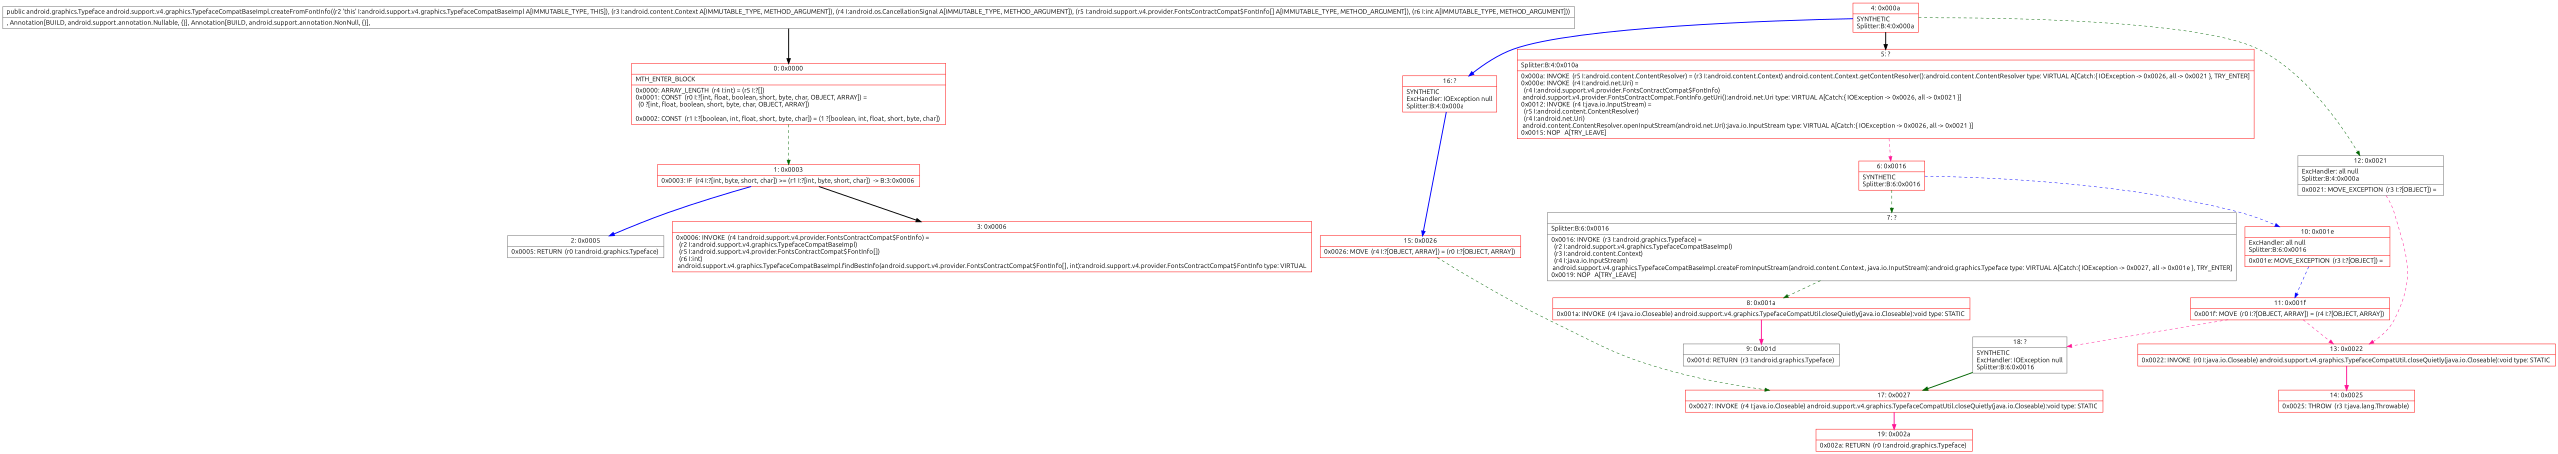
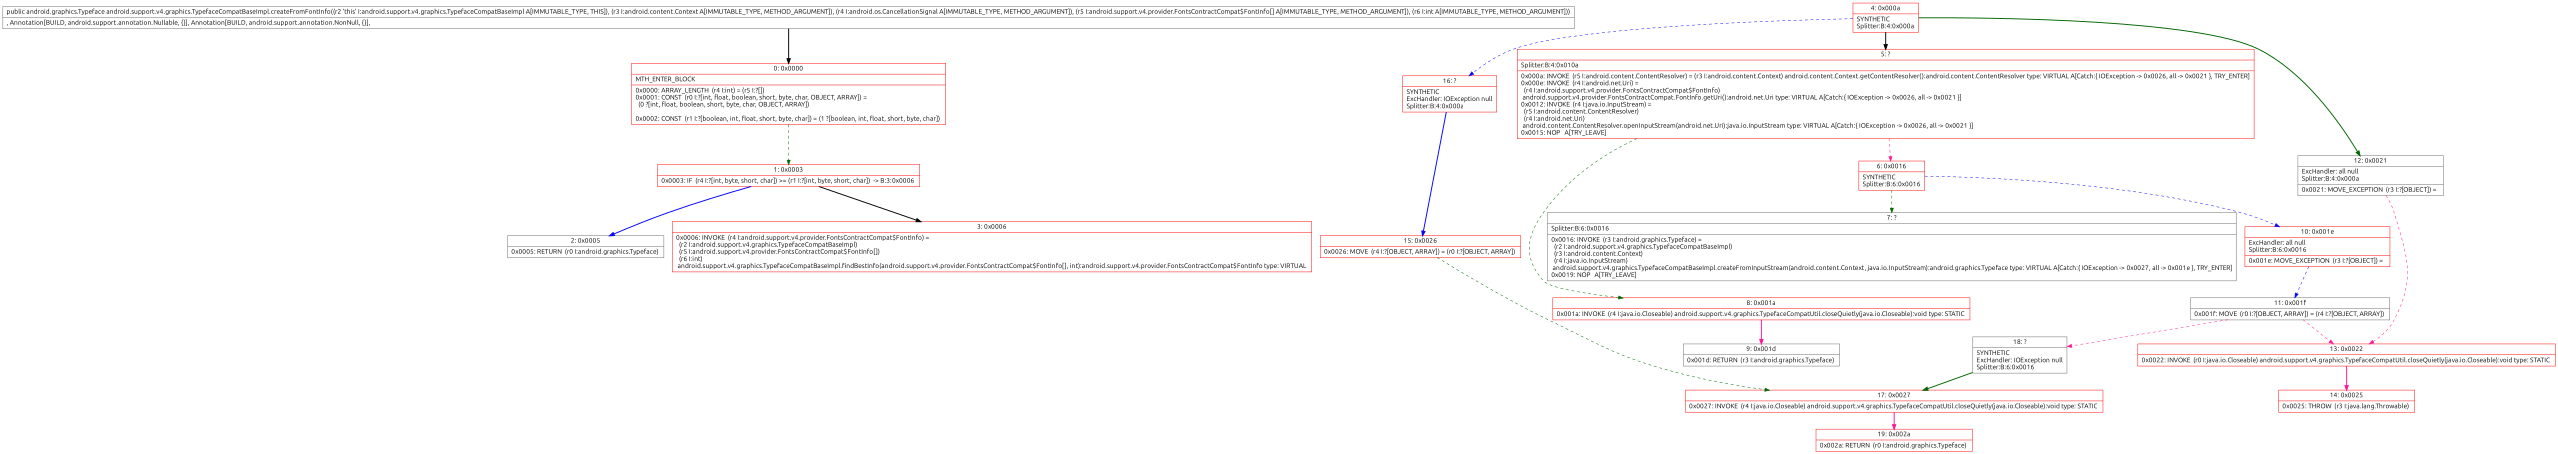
(1659, 28) -> (1659, 28)
(2162, 28) -> (2162, 28)
(1804, 288) -> (1535, 226)
(2290, 309) -> (2290, 309)
